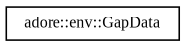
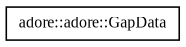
(93, 24) -> (93, 24)
